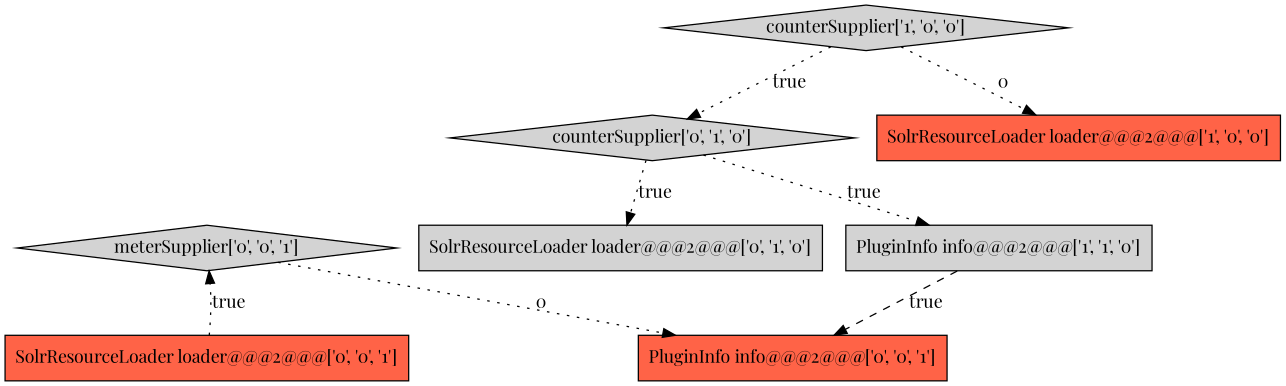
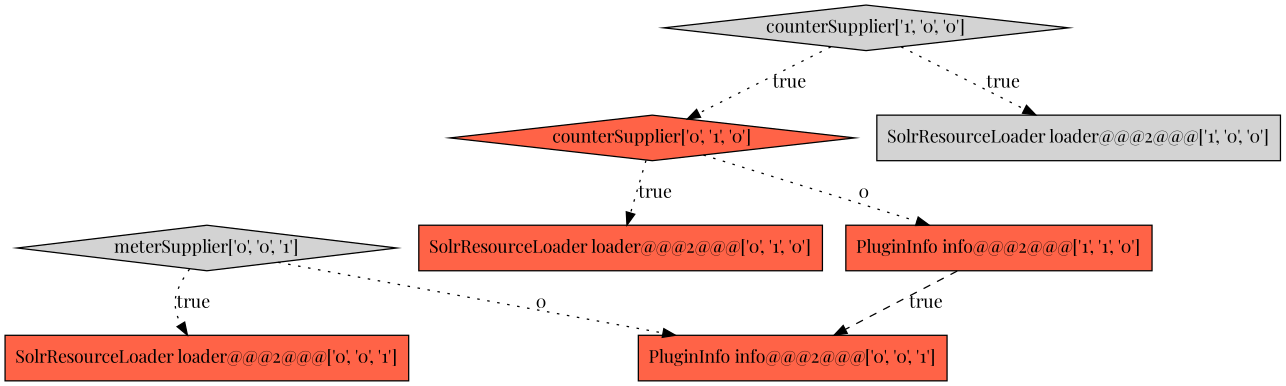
(1003, 83) -> (1003, 83)
(652, 138) -> (652, 138)
(1079, 138) -> (1079, 138)
(864, 193) -> (864, 193)
(621, 248) -> (621, 248)
(999, 248) -> (999, 248)
(211, 309) -> (176, 295)
